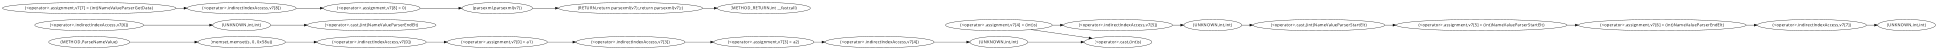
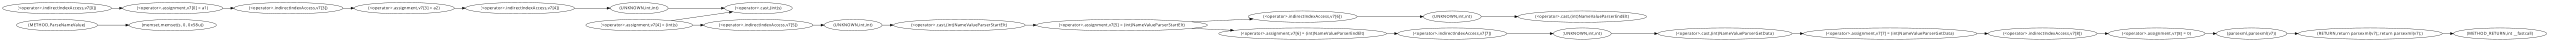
none -> (1221, 20)
none -> (1725, 34)
(300, 42) -> none
